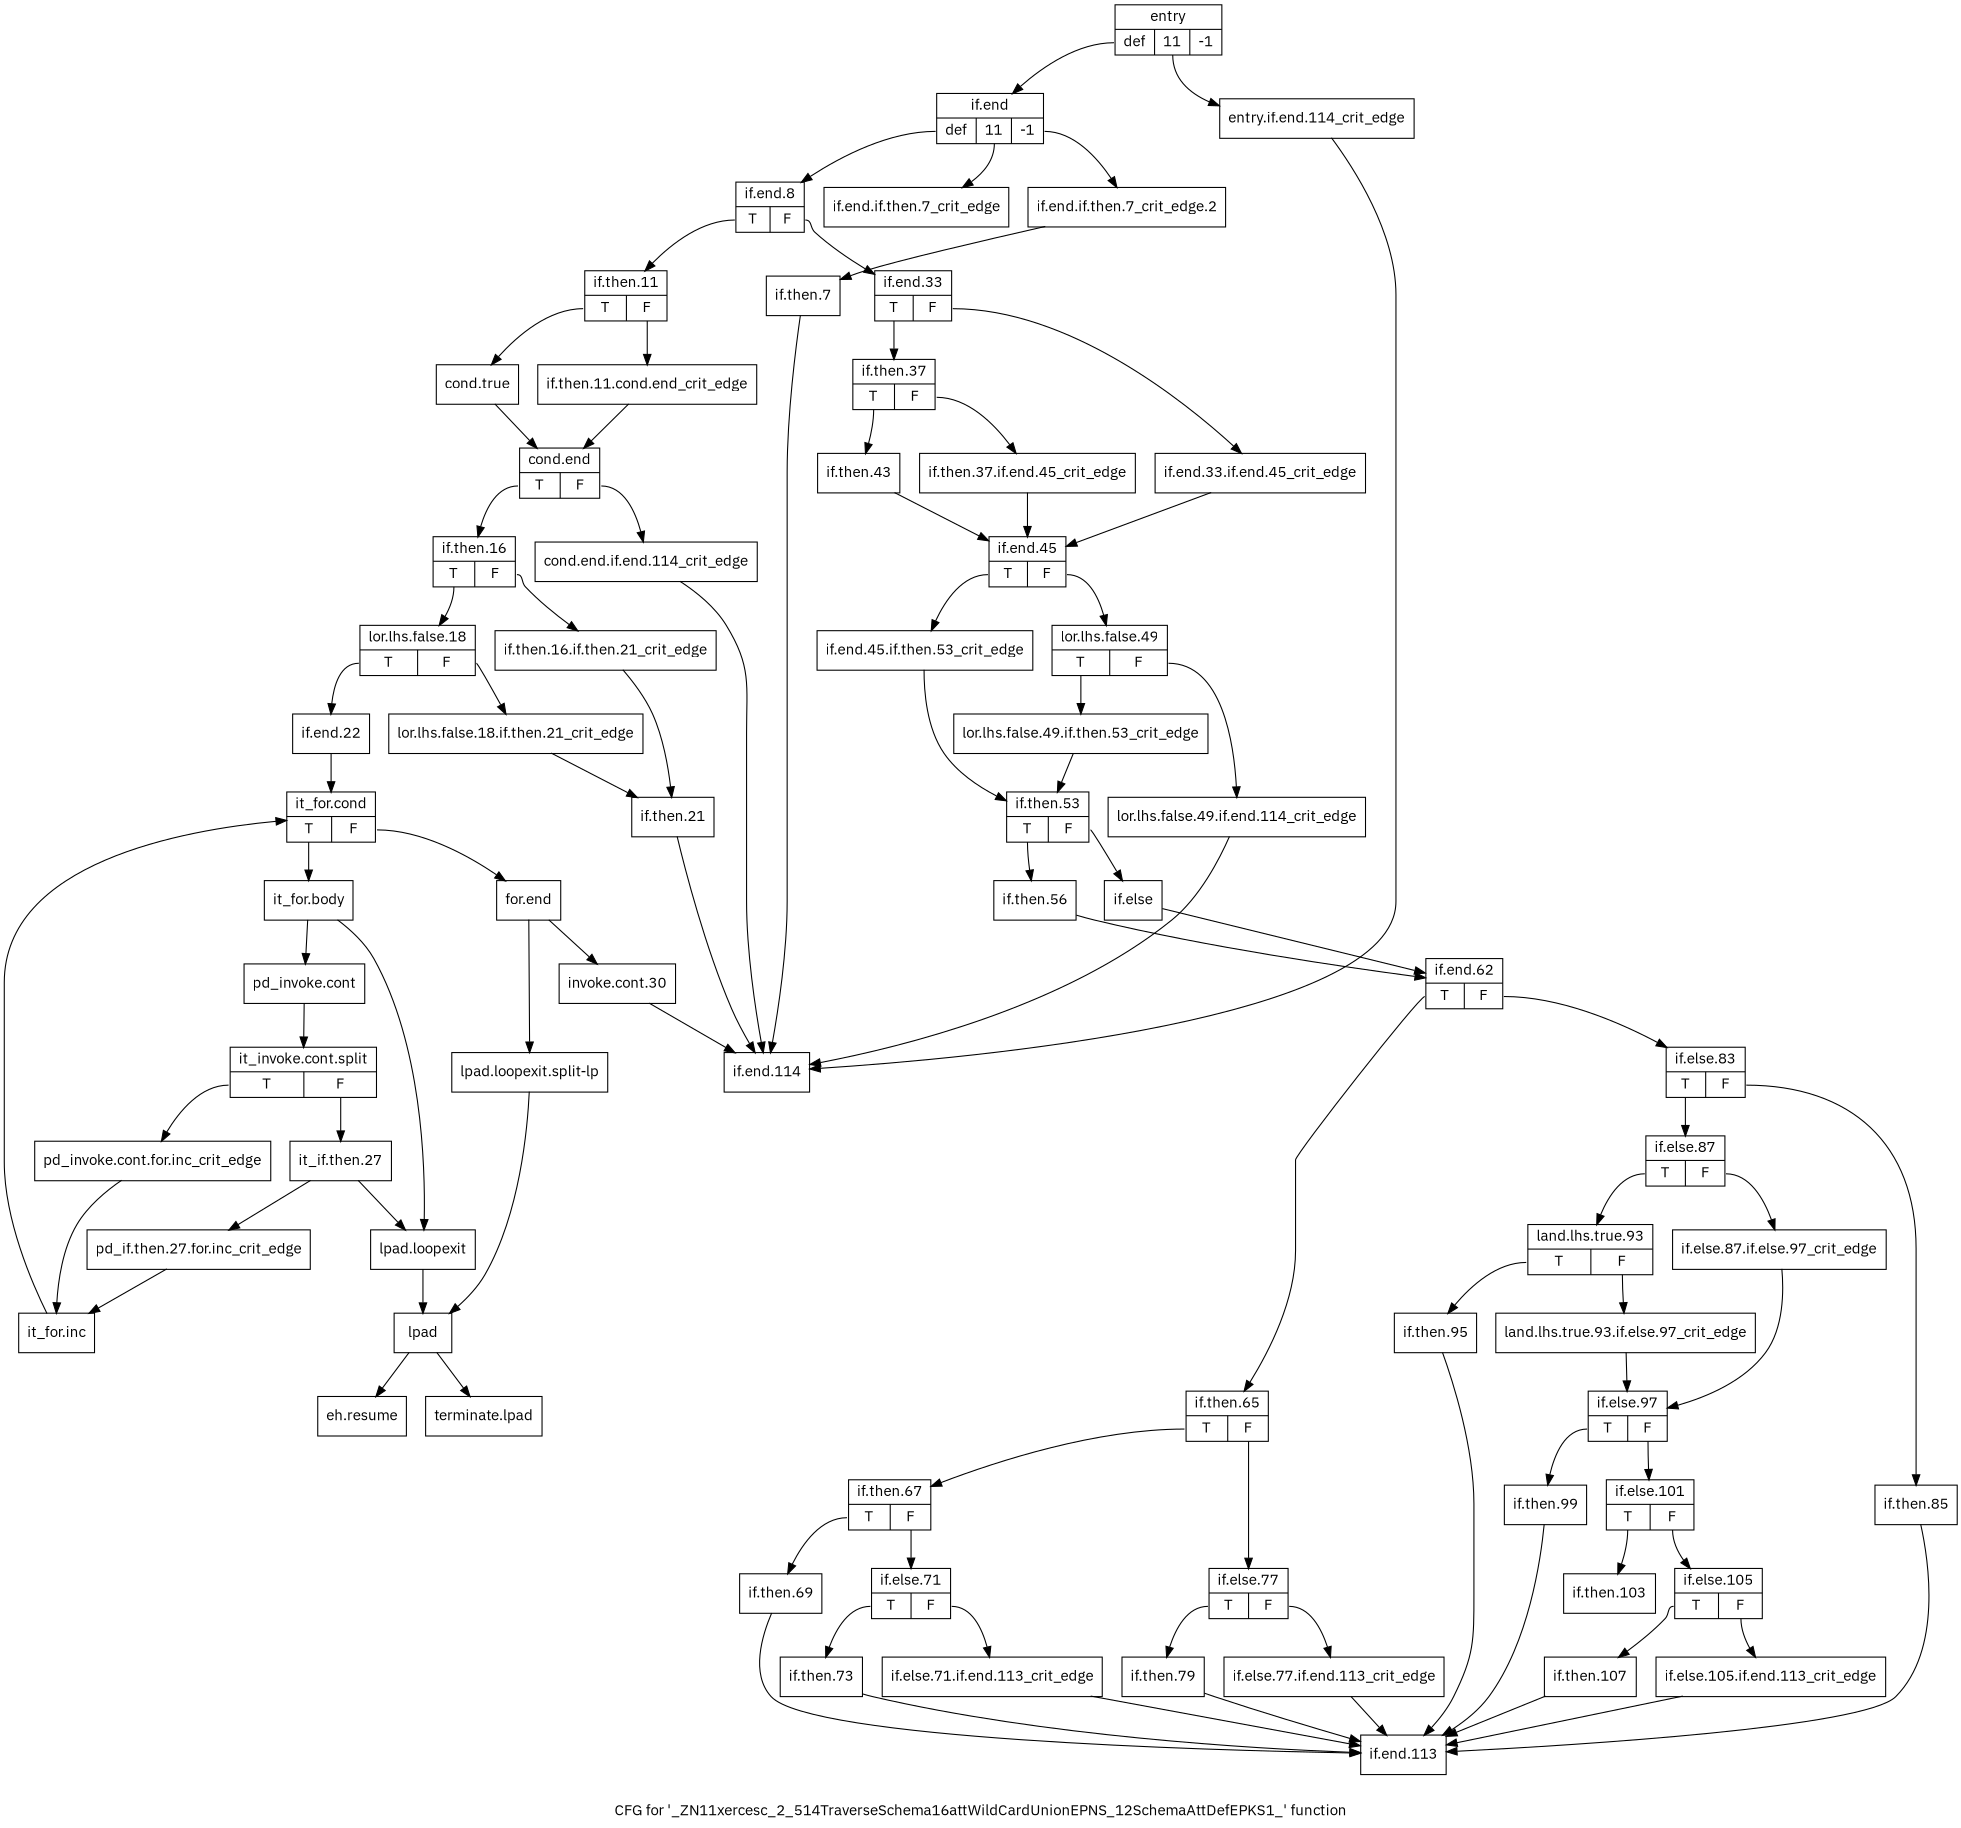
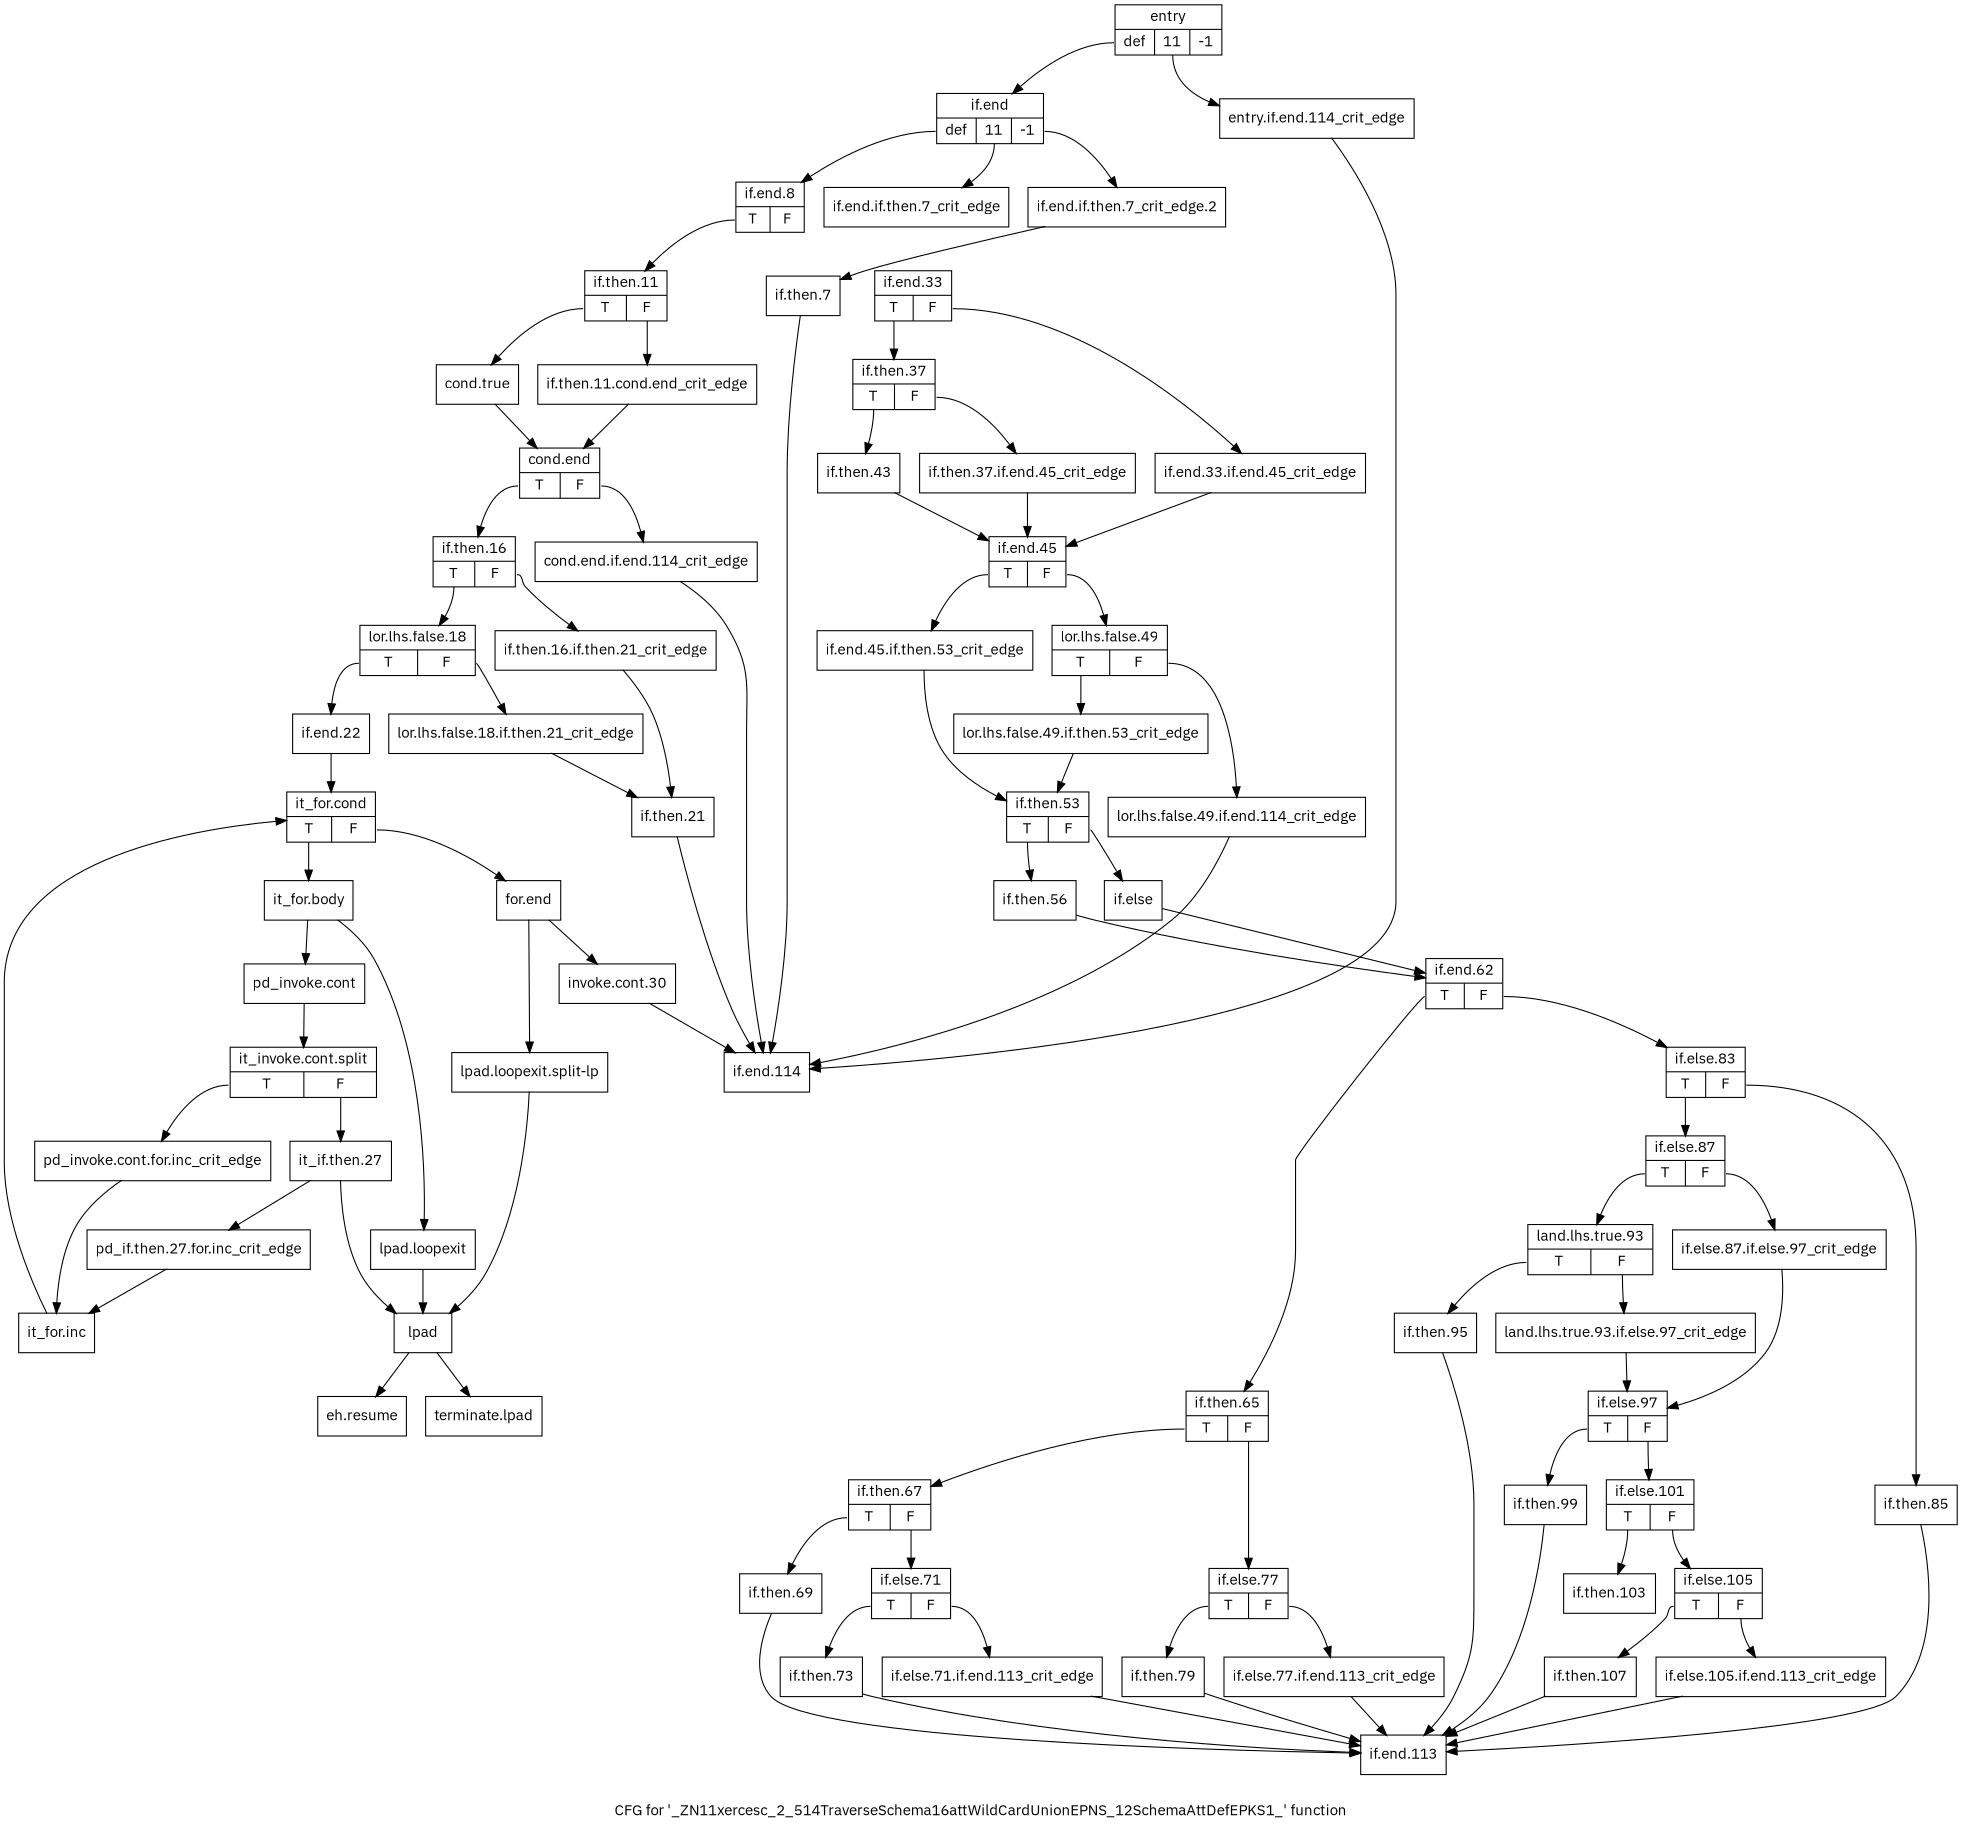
(832, 247) -> none
(378, 1201) -> (350, 1249)
